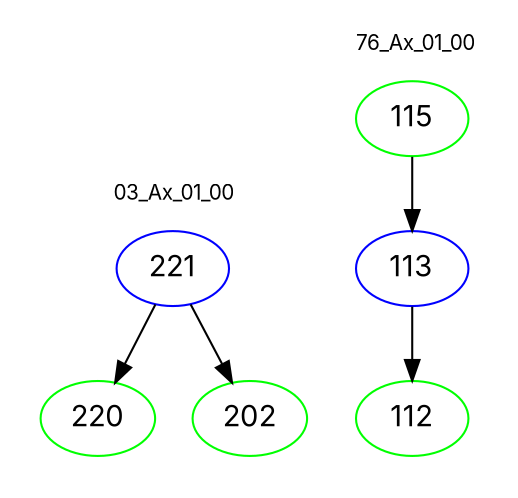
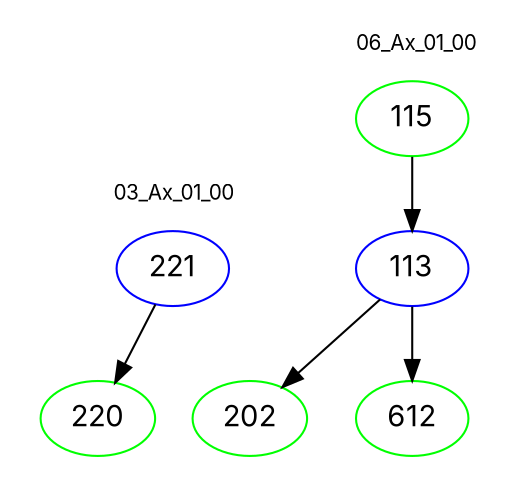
(416, 45) -> (416, 45)
(206, 334) -> (353, 323)
(412, 418) -> (412, 418)
